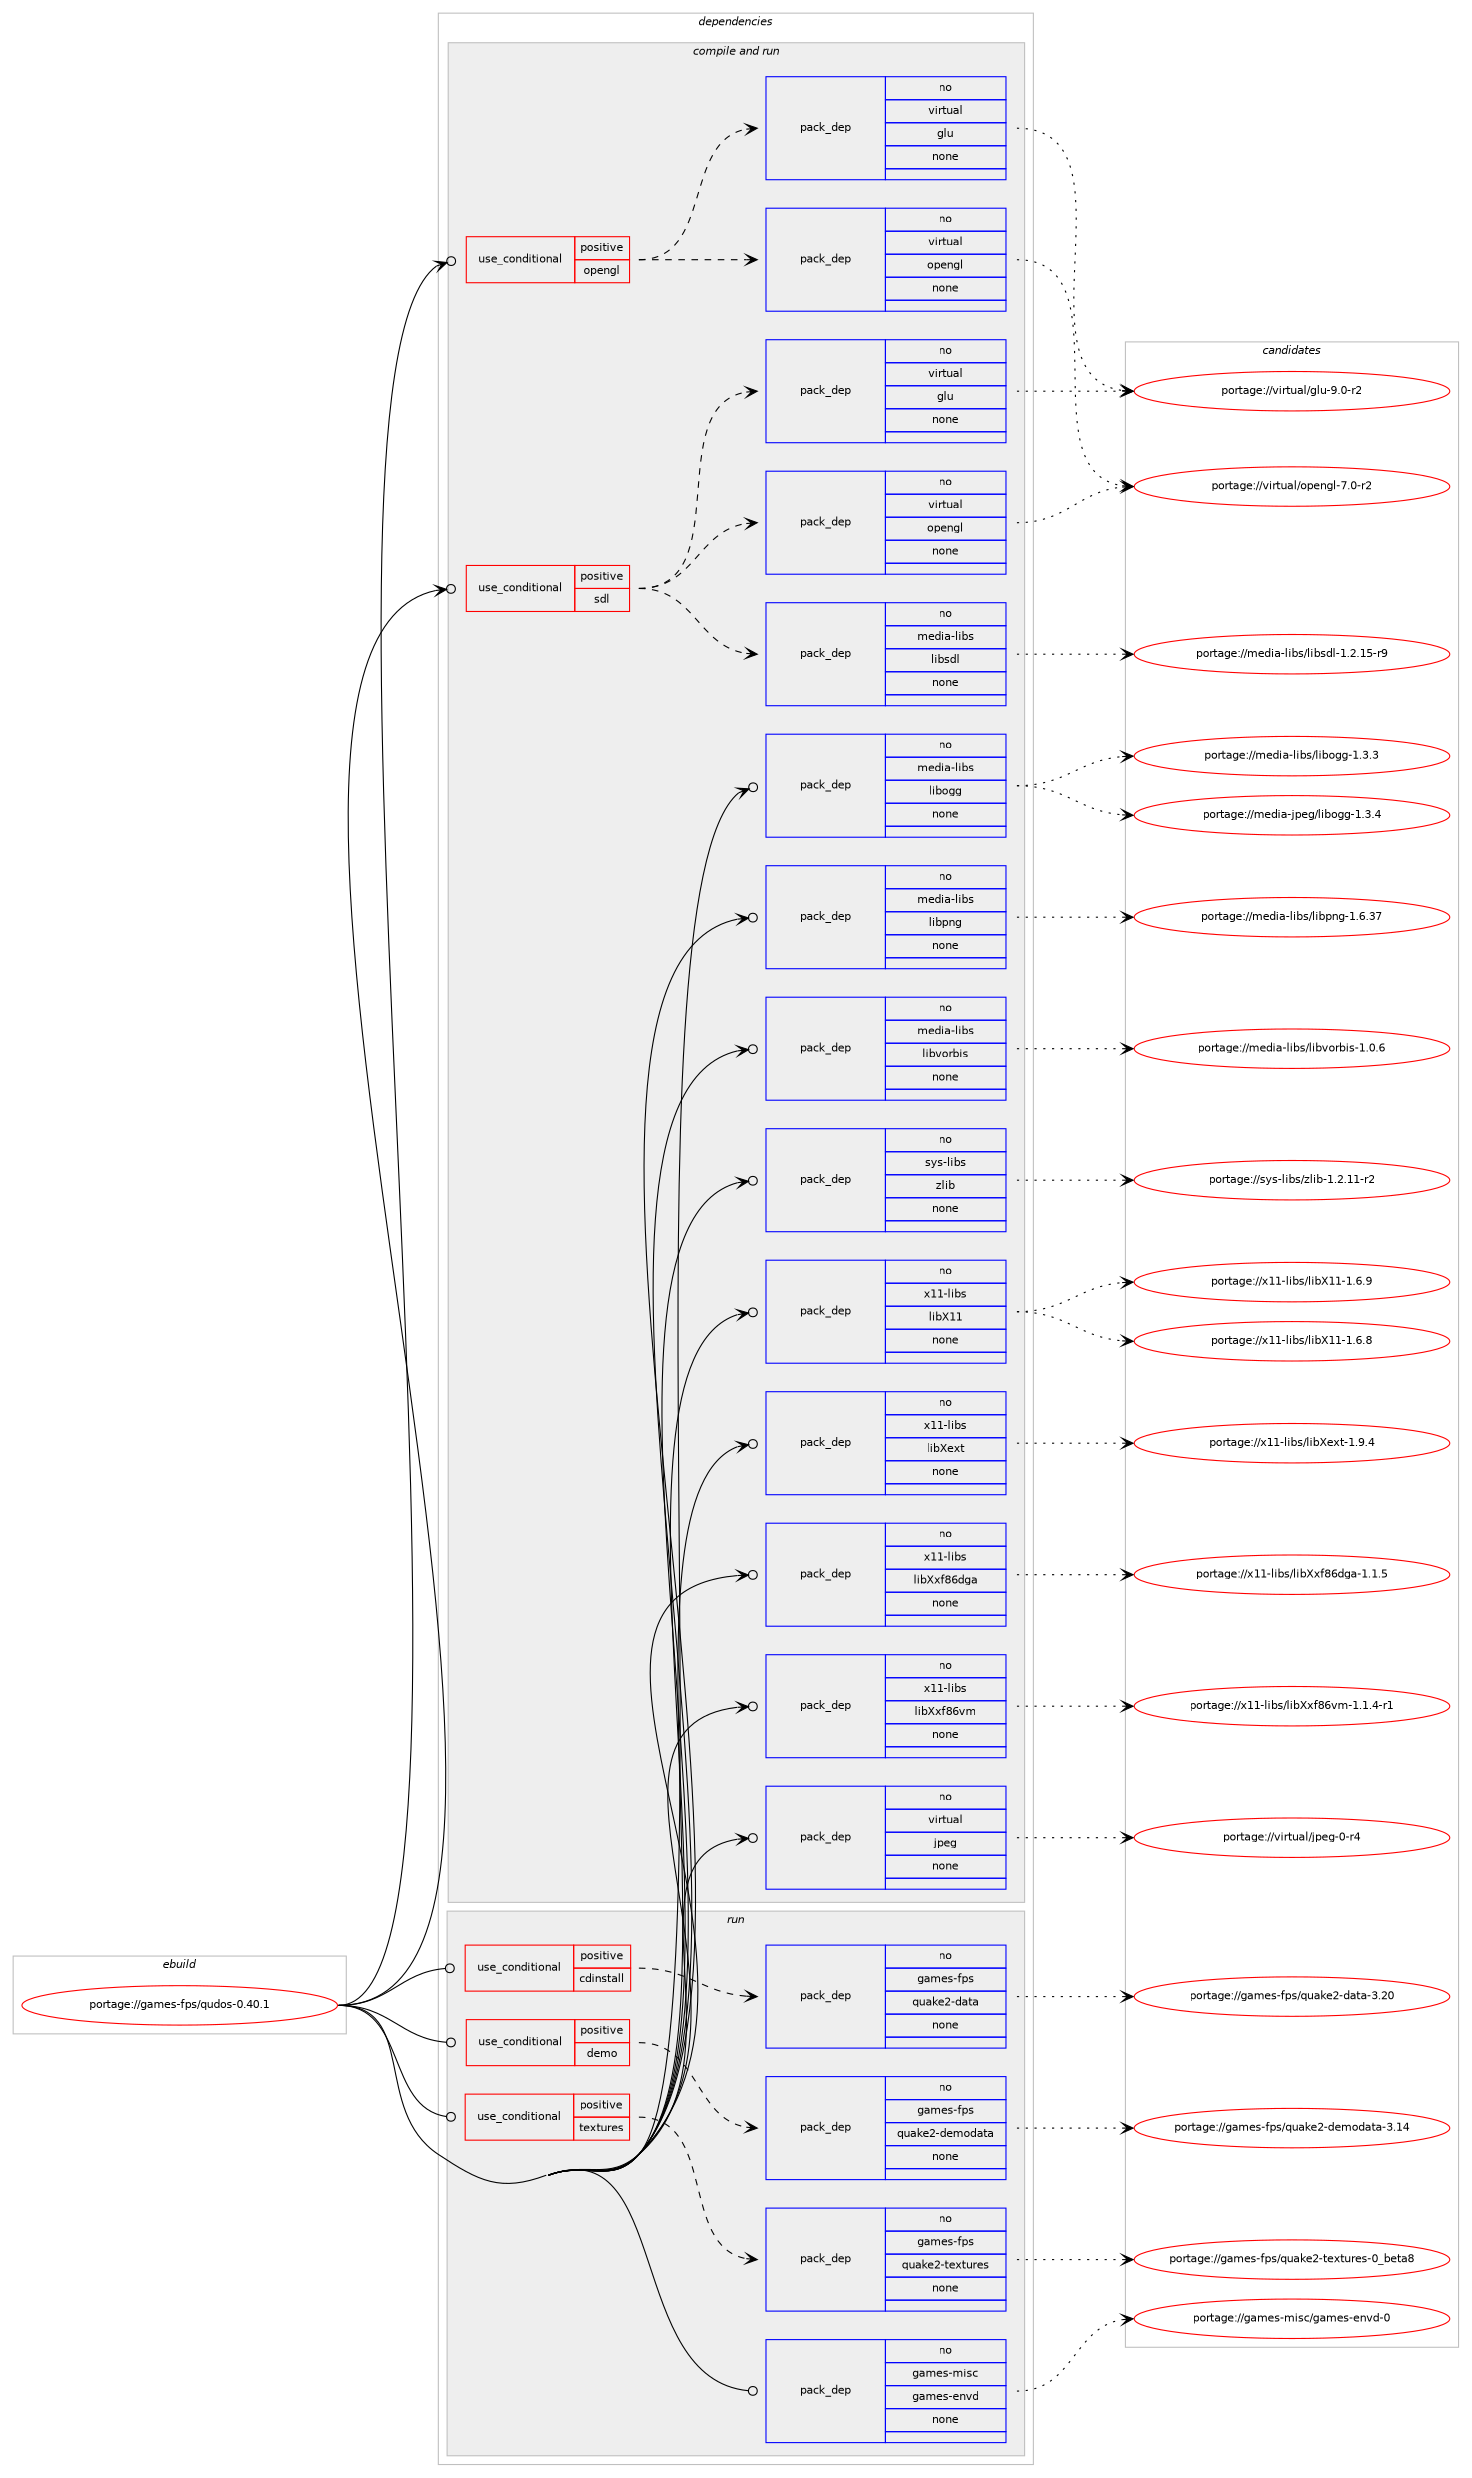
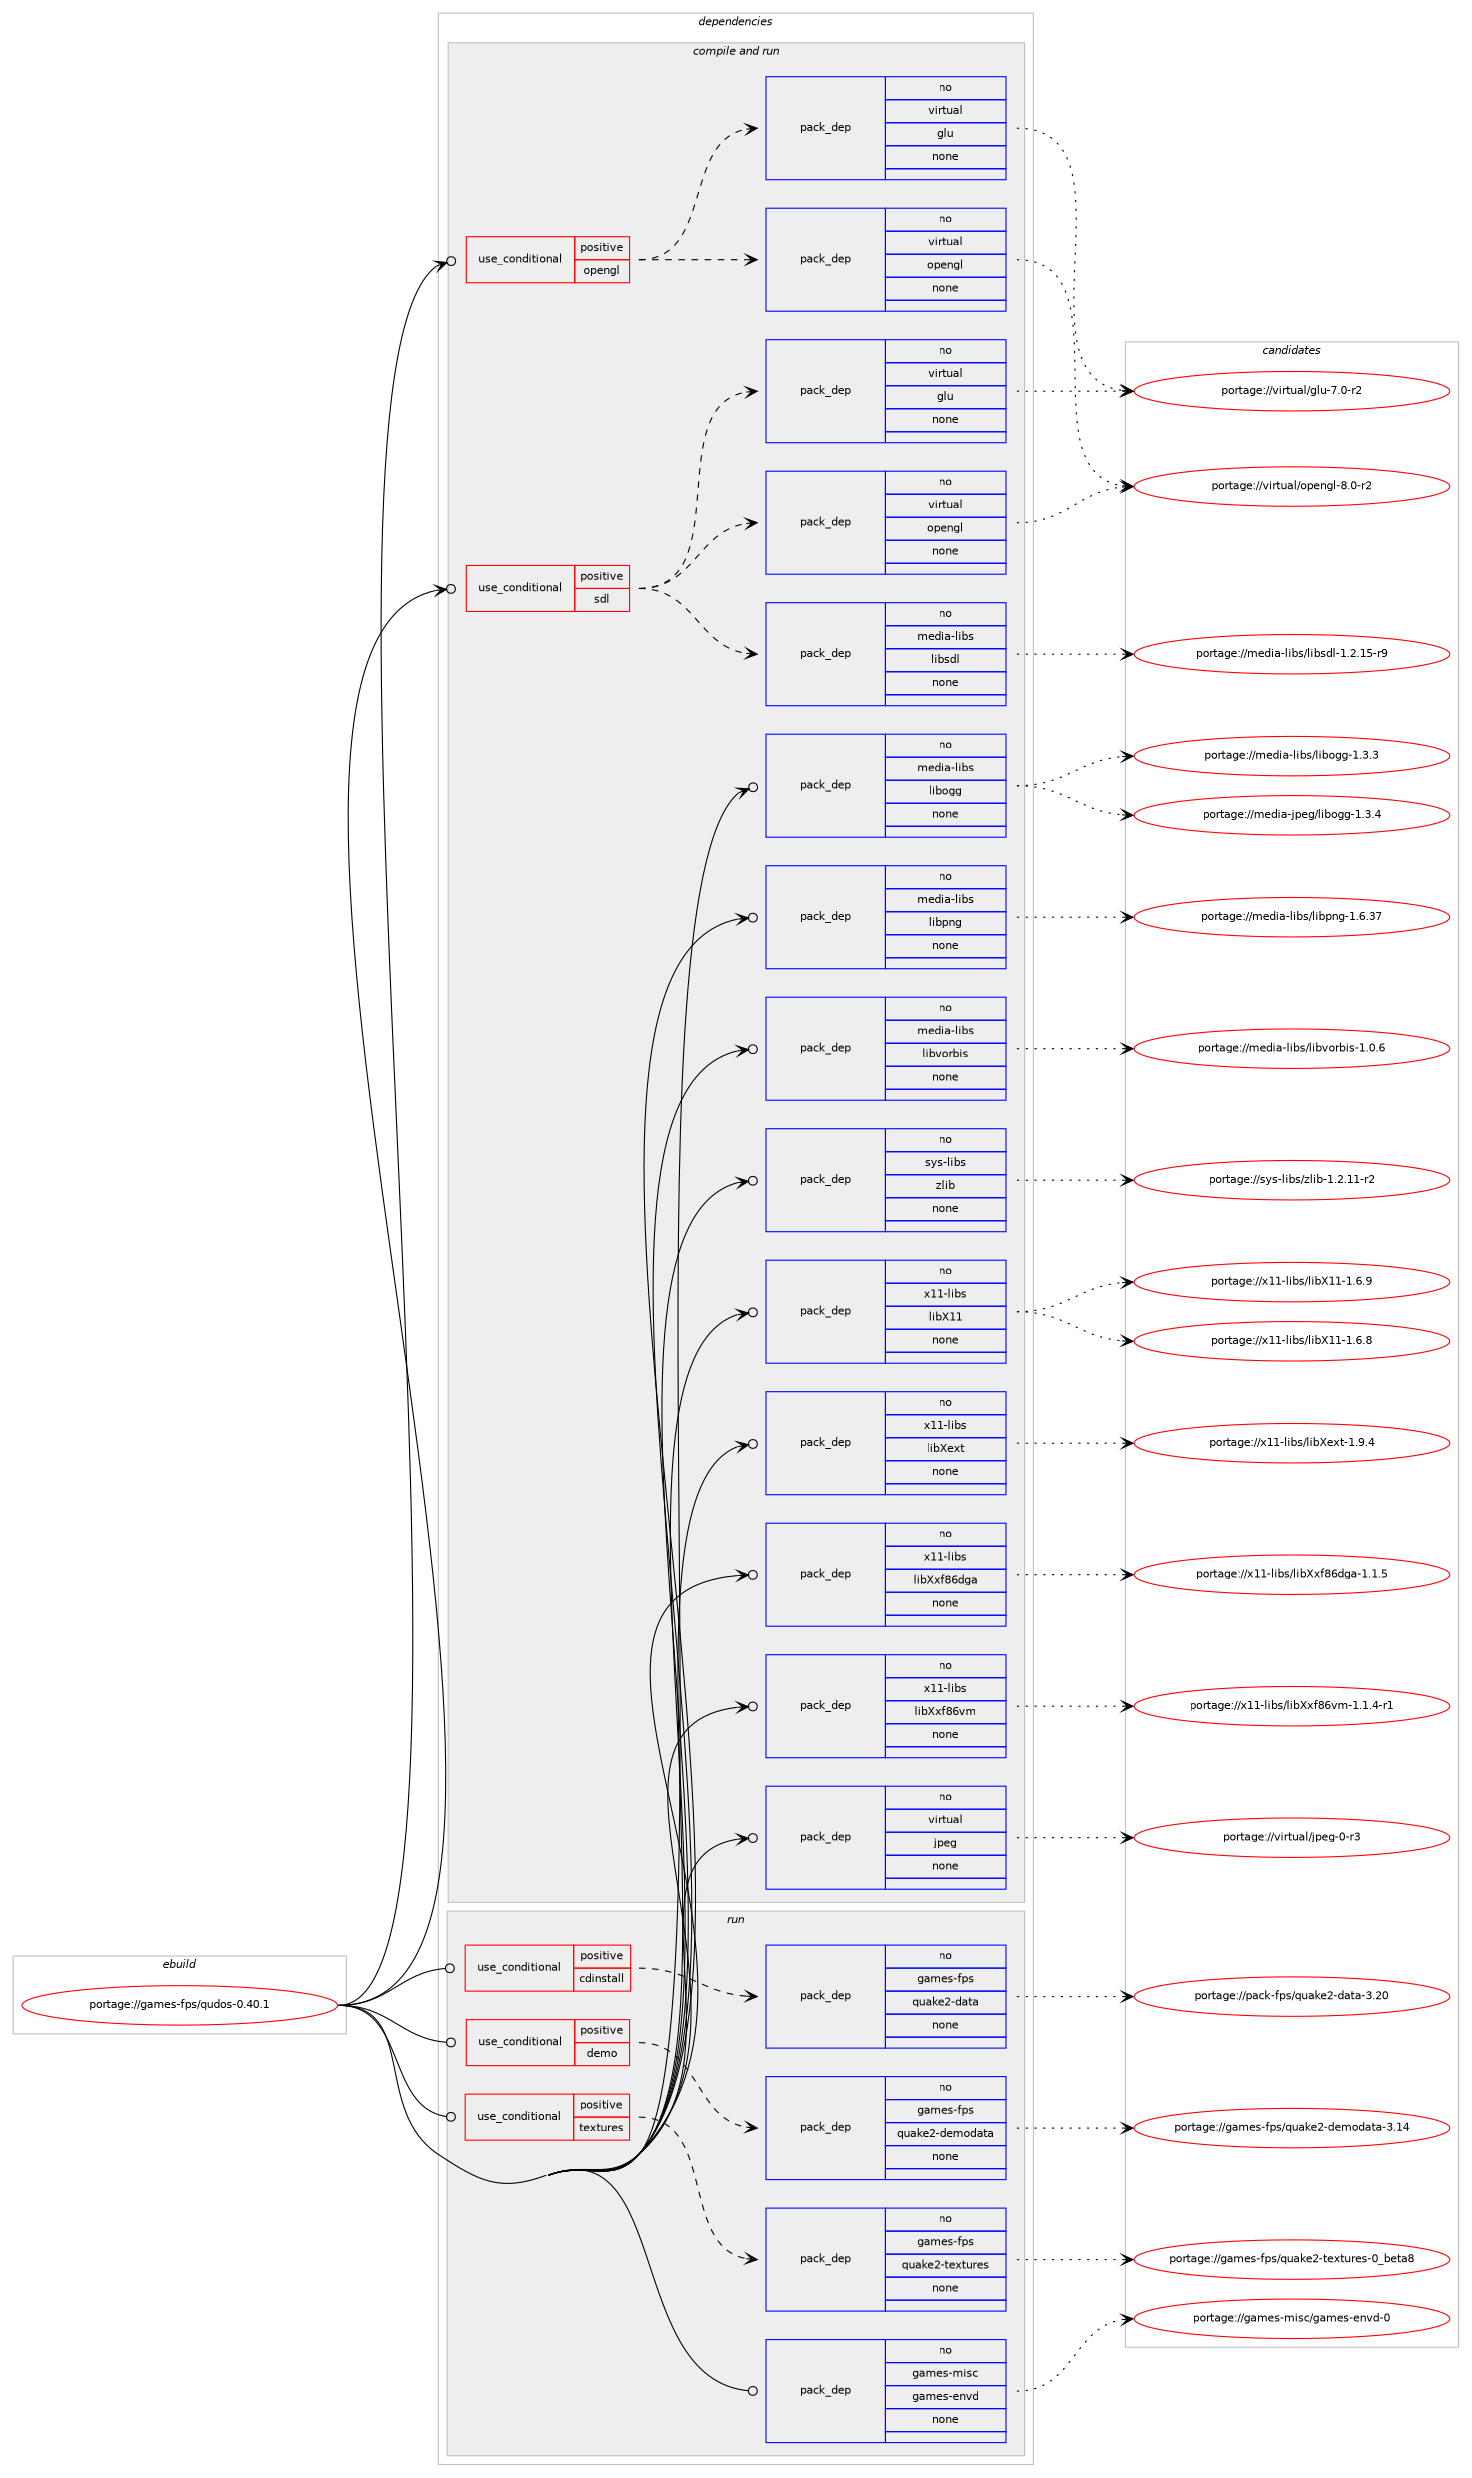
(1292, 391) -> (1292, 391)
(1292, 487) -> (1292, 487)
(1292, 1838) -> (1292, 1838)
(1292, 1997) -> (1292, 1997)
